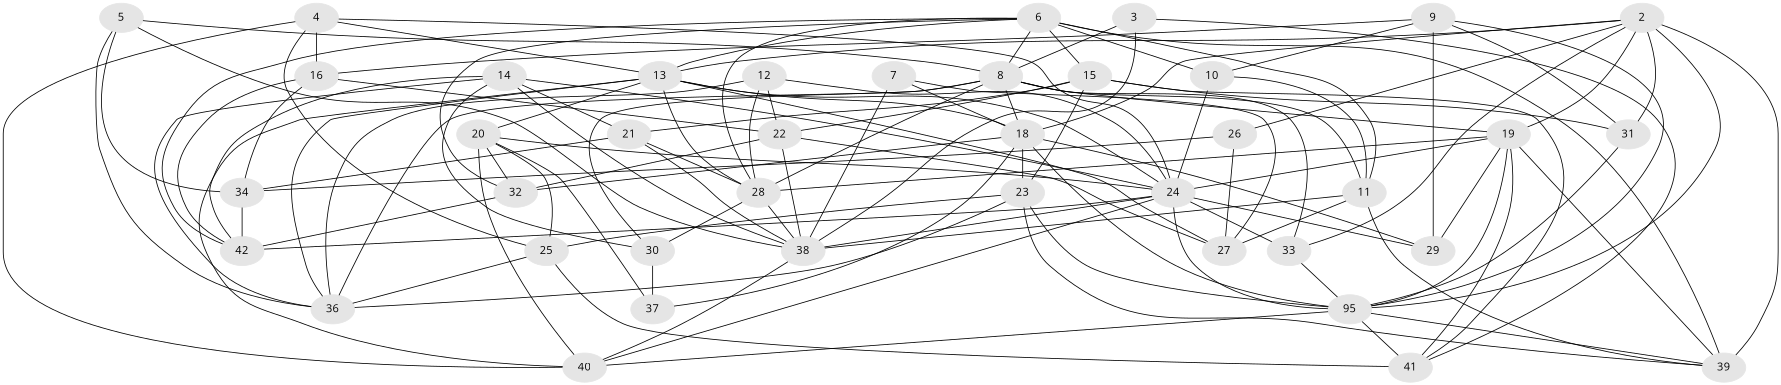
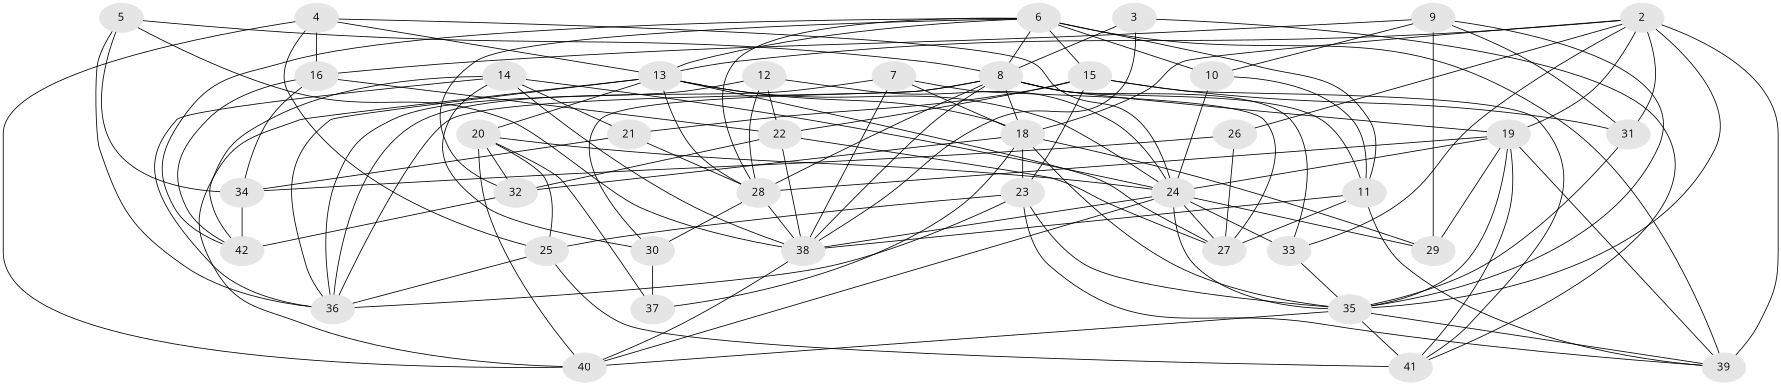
none -> (448, 112)
(714, 195) -> (879, 173)
(775, 223) -> (1199, 222)
(1350, 309) -> (1350, 309)
